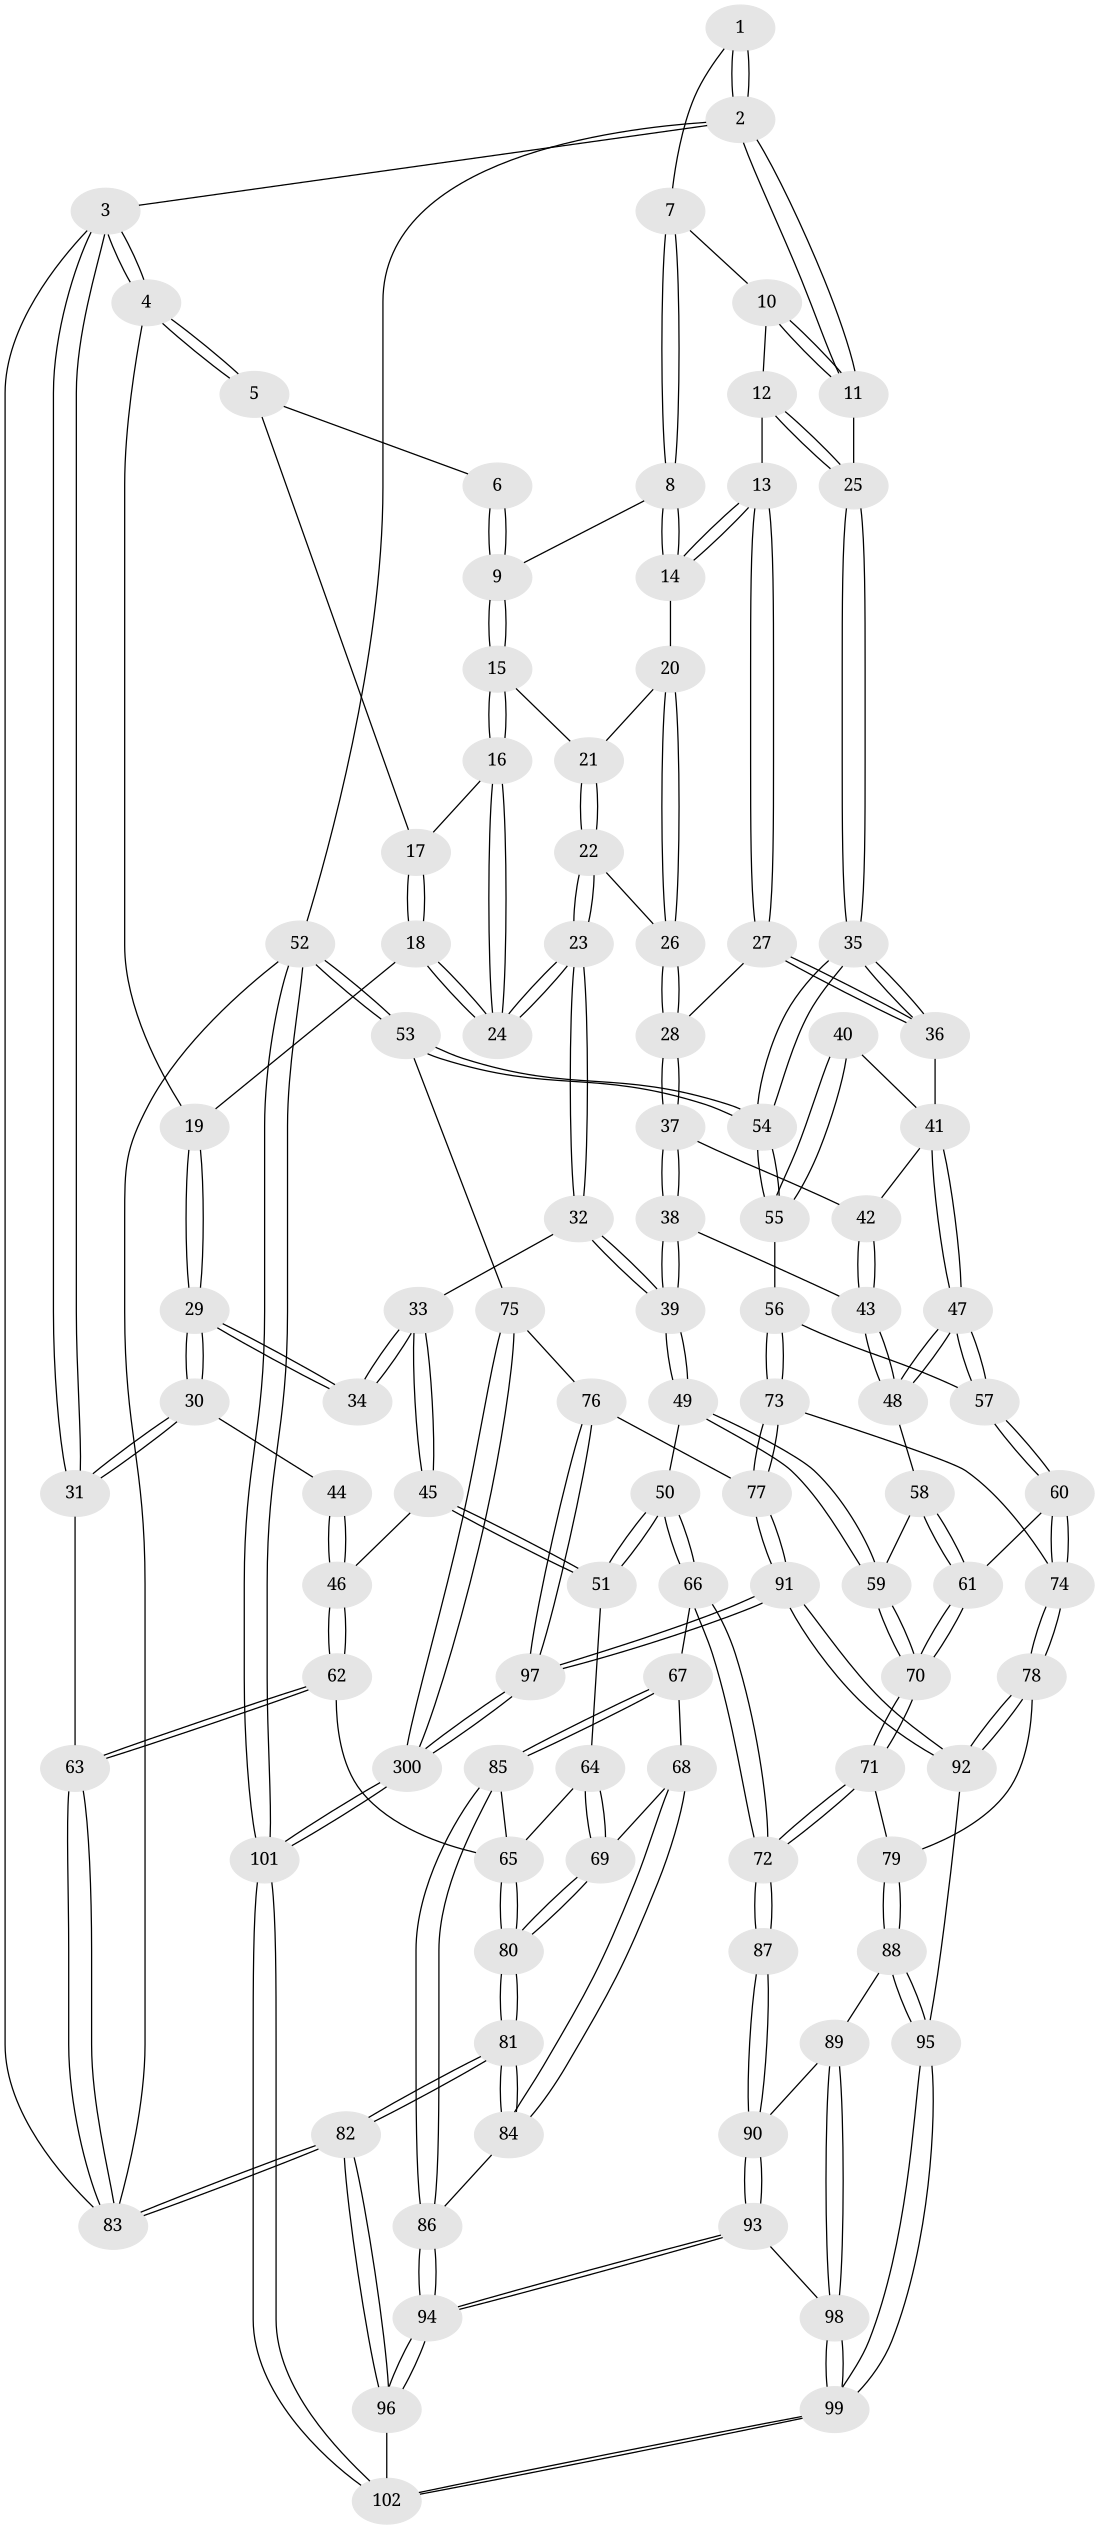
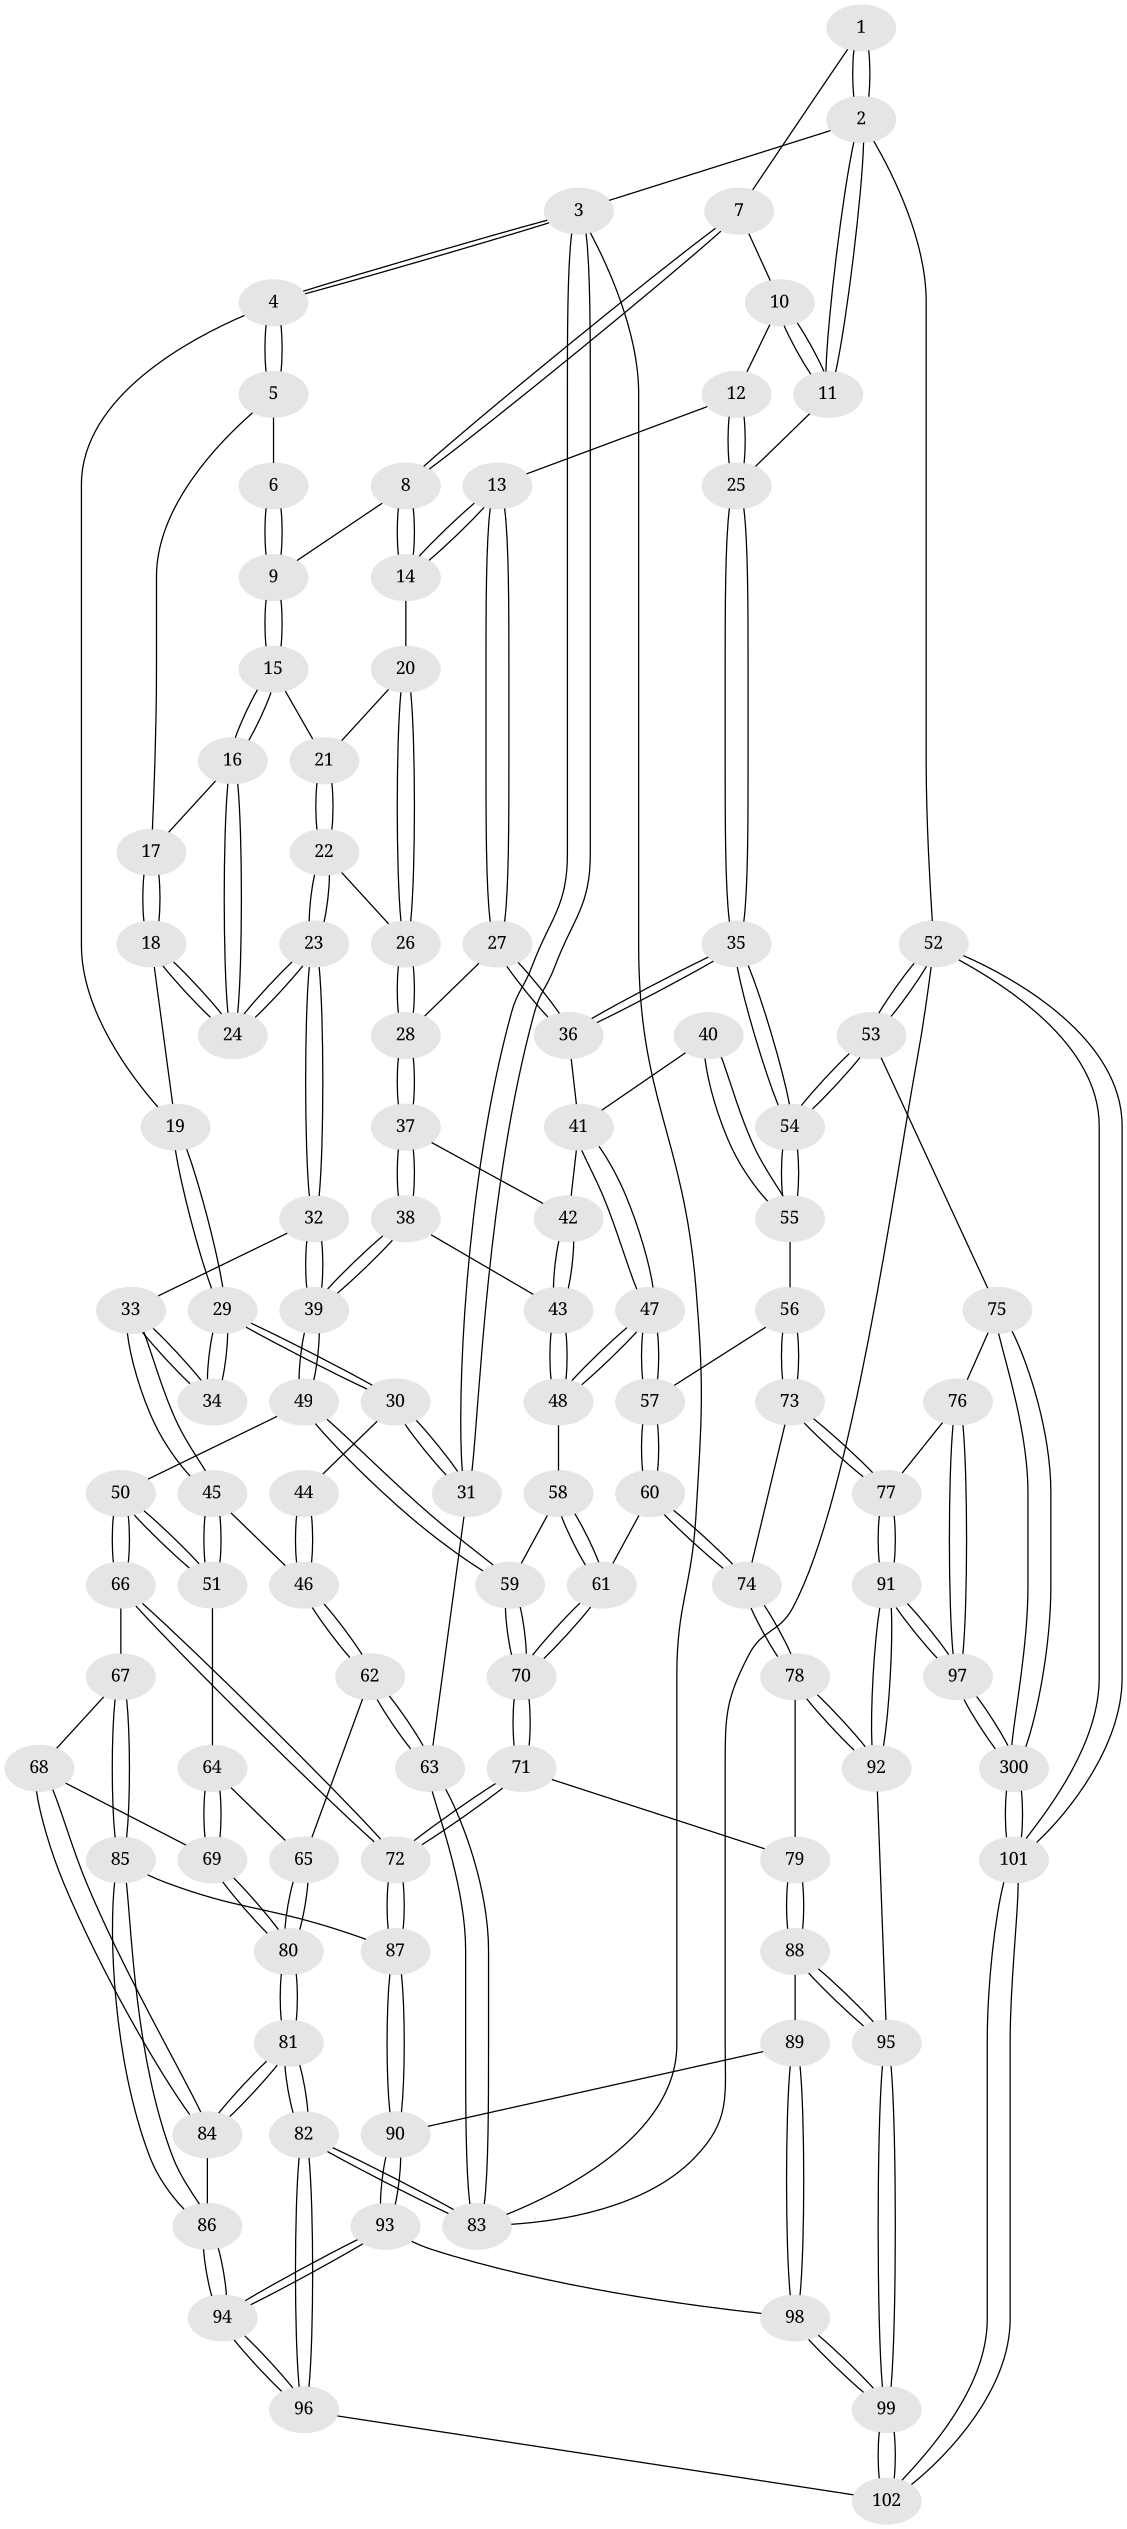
(504, 1814) -> (279, 1914)
